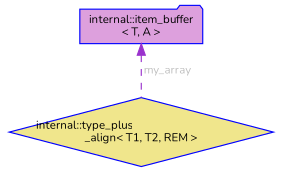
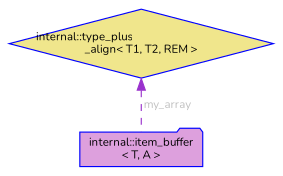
(141, 76) -> (141, 111)
